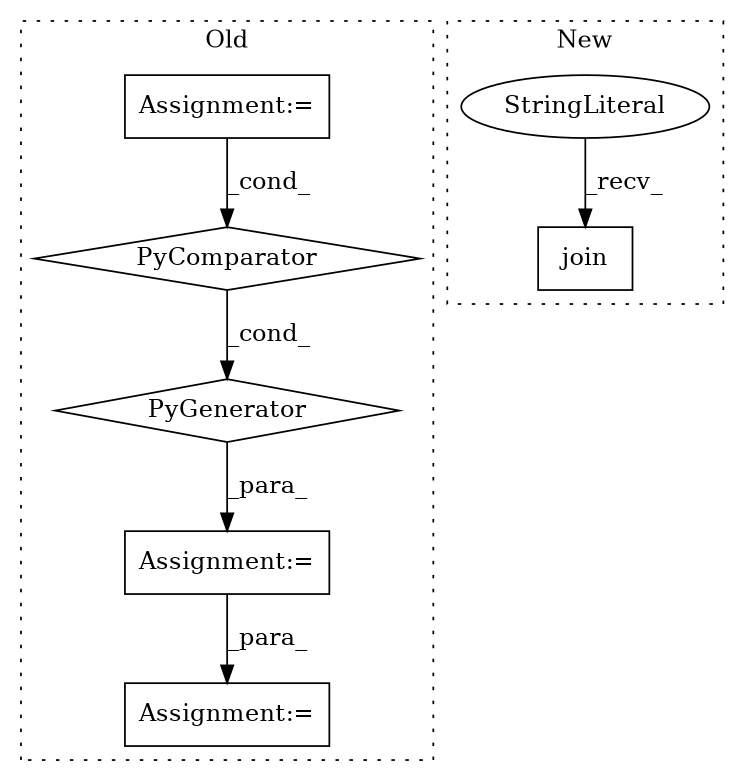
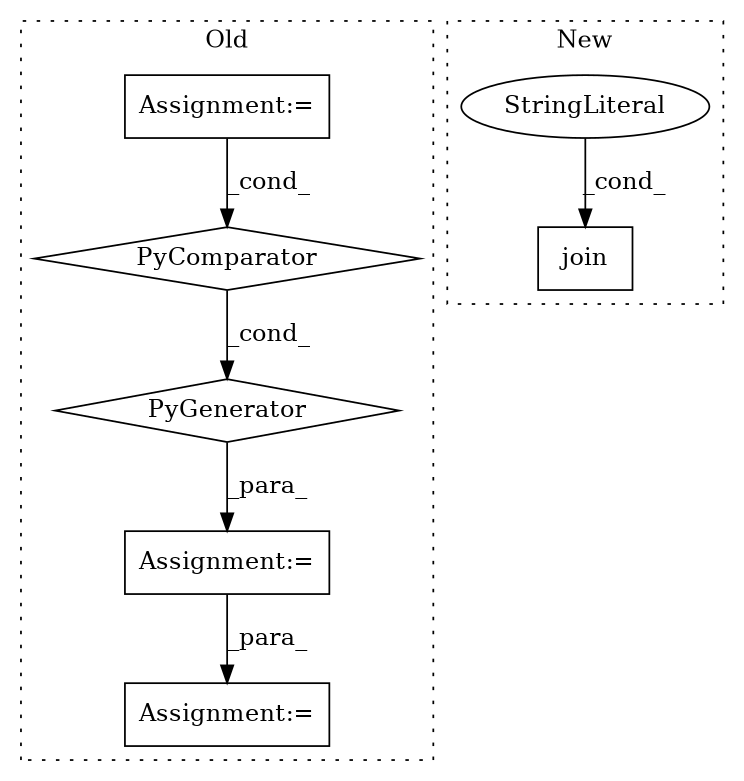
(625, 183) -> (625, 183)
